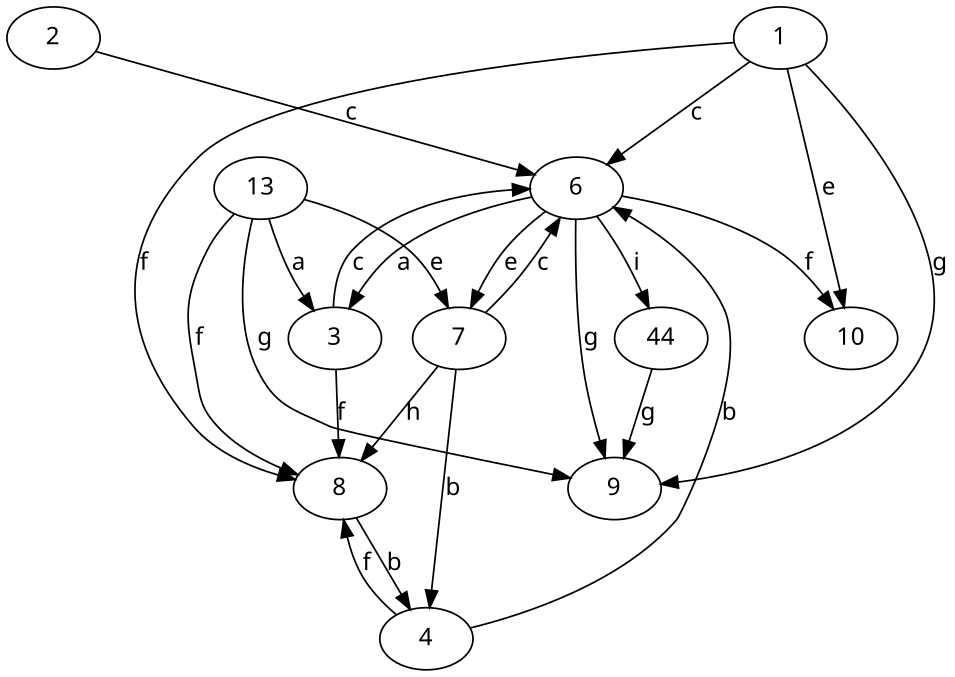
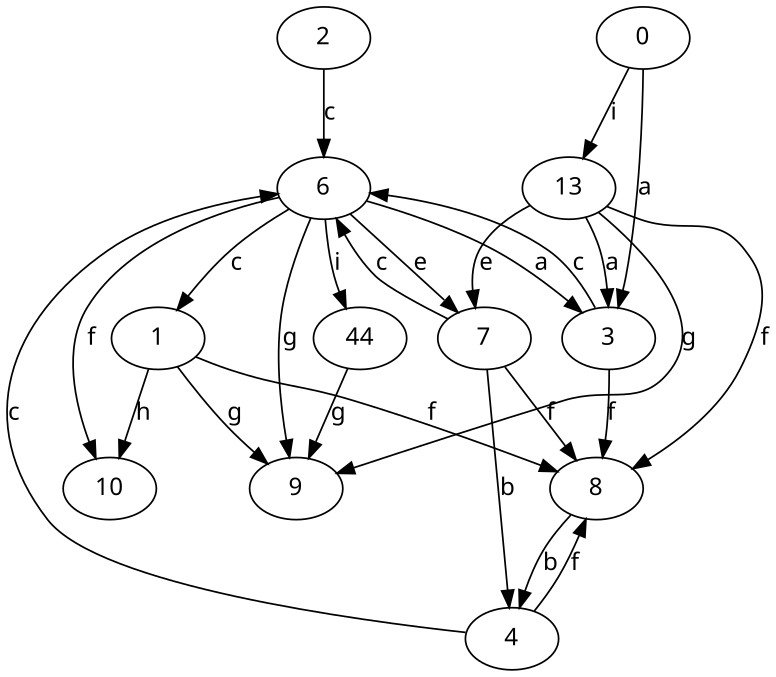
none -> (643, 38)
(686, 108) -> (234, 247)
(830, 188) -> (144, 413)
(414, 413) -> (551, 413)
(729, 413) -> (14, 413)
